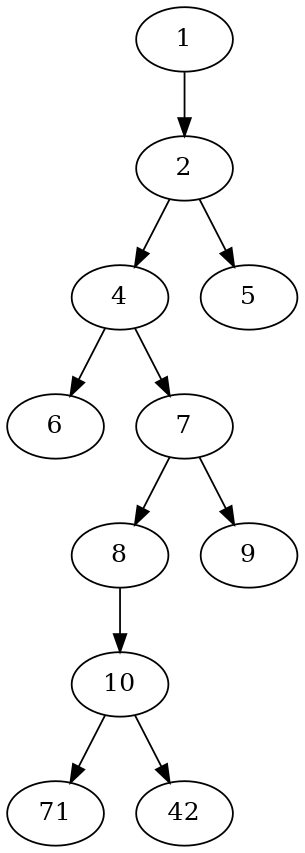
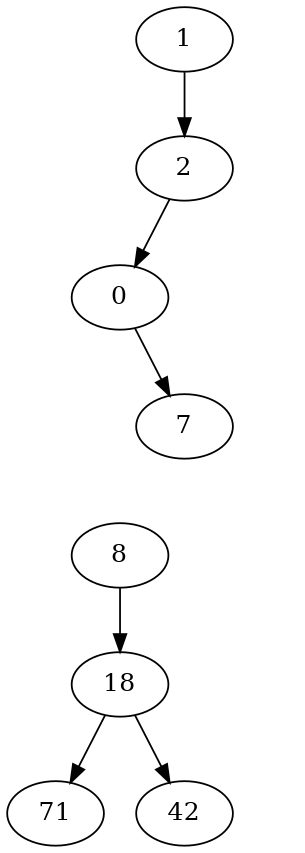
(120, 297) -> (120, 297)
(249, 297) -> none
(56, 426) -> none
(156, 483) -> none
(249, 555) -> none
(120, 684) -> (120, 684)
